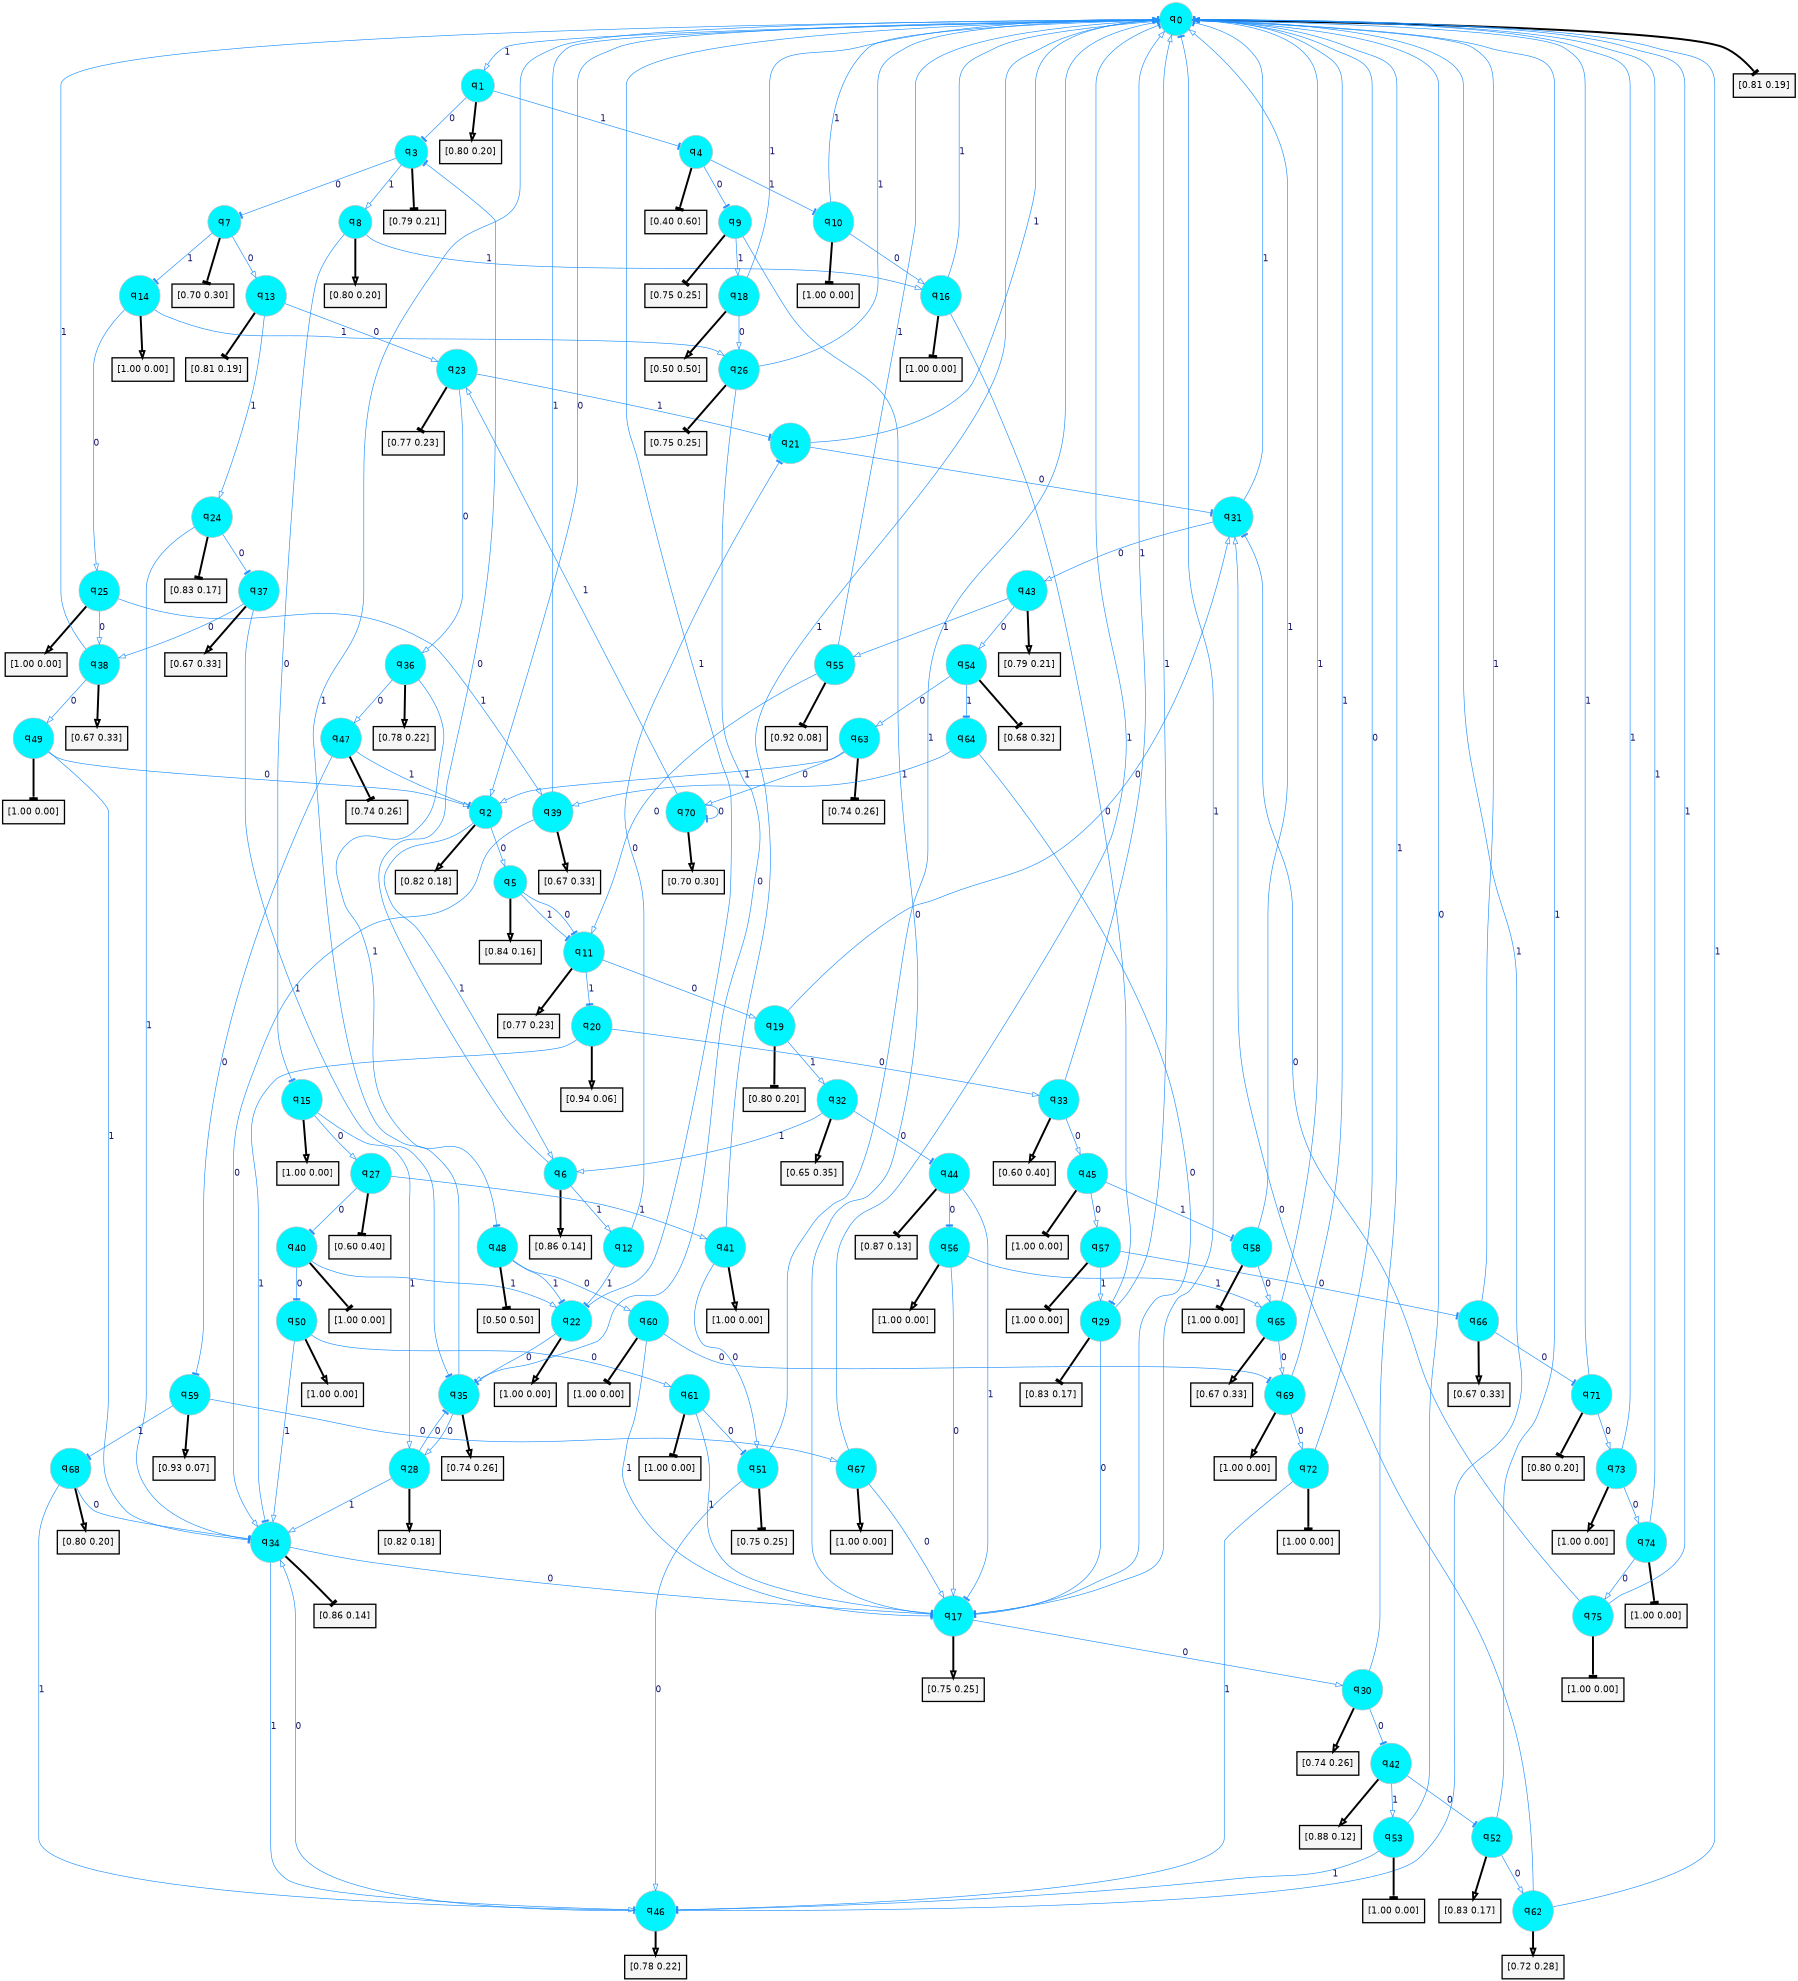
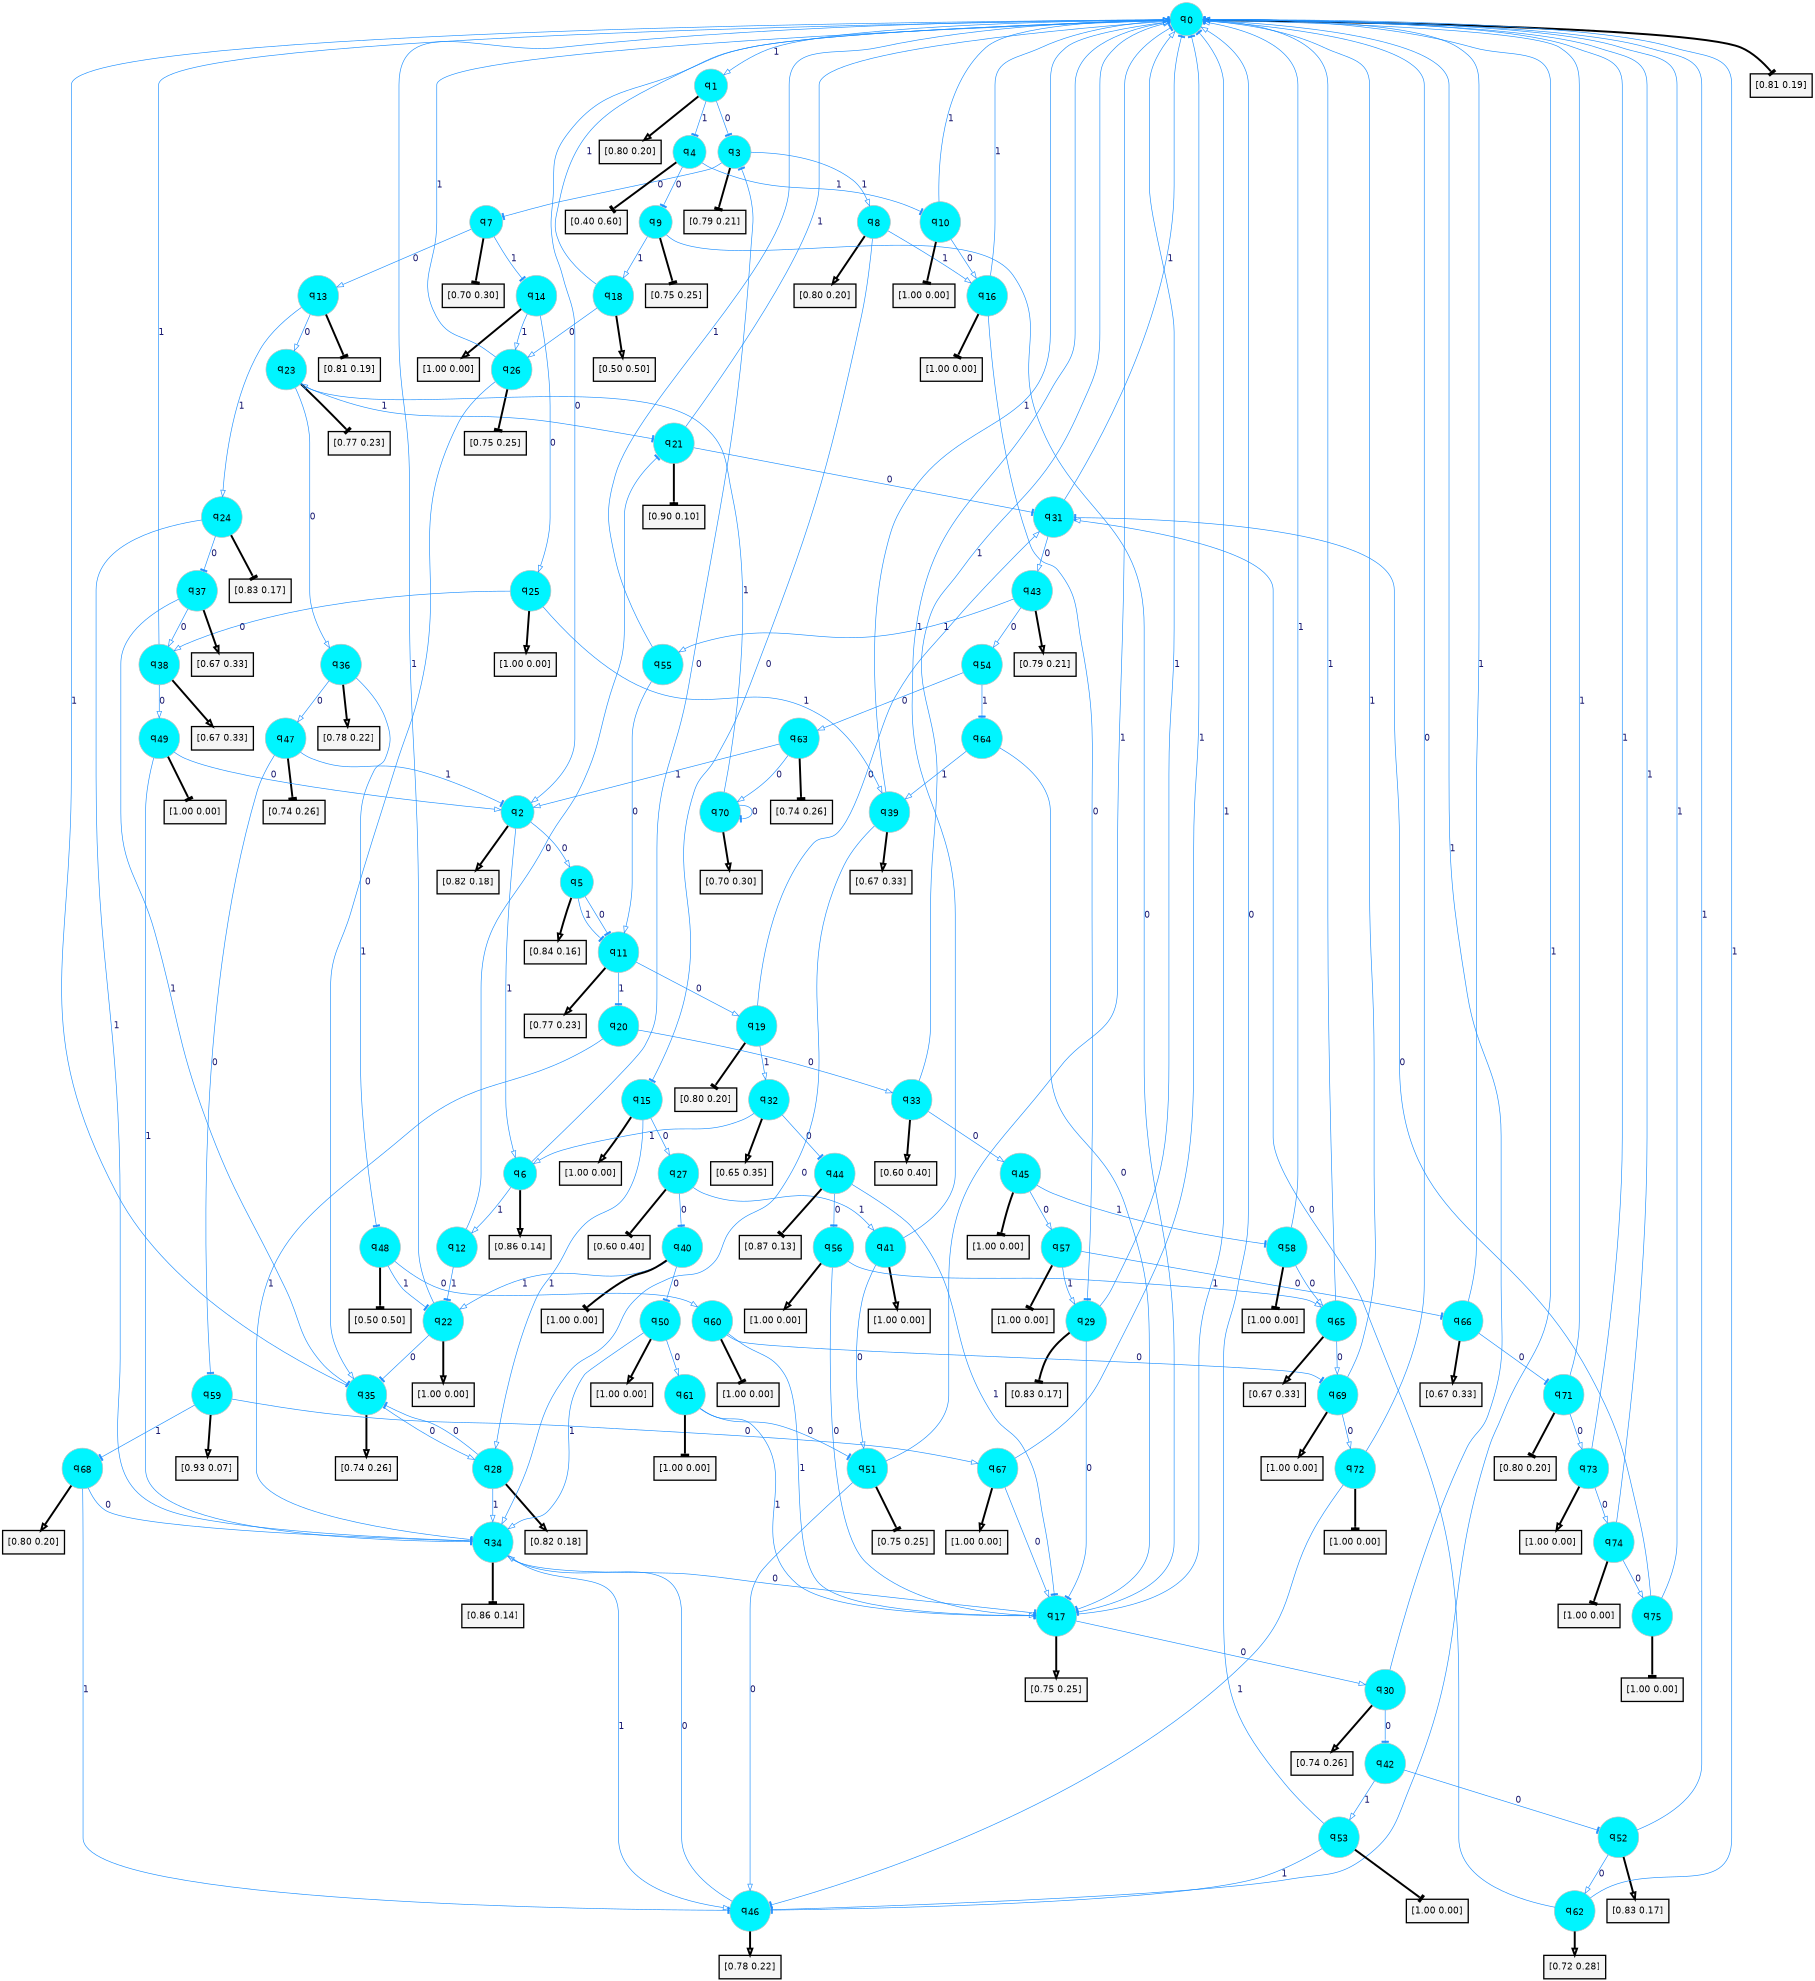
none -> (674, 517)
(796, 738) -> none
(1030, 738) -> none
(592, 1100) -> none
(1330, 1837) -> none
